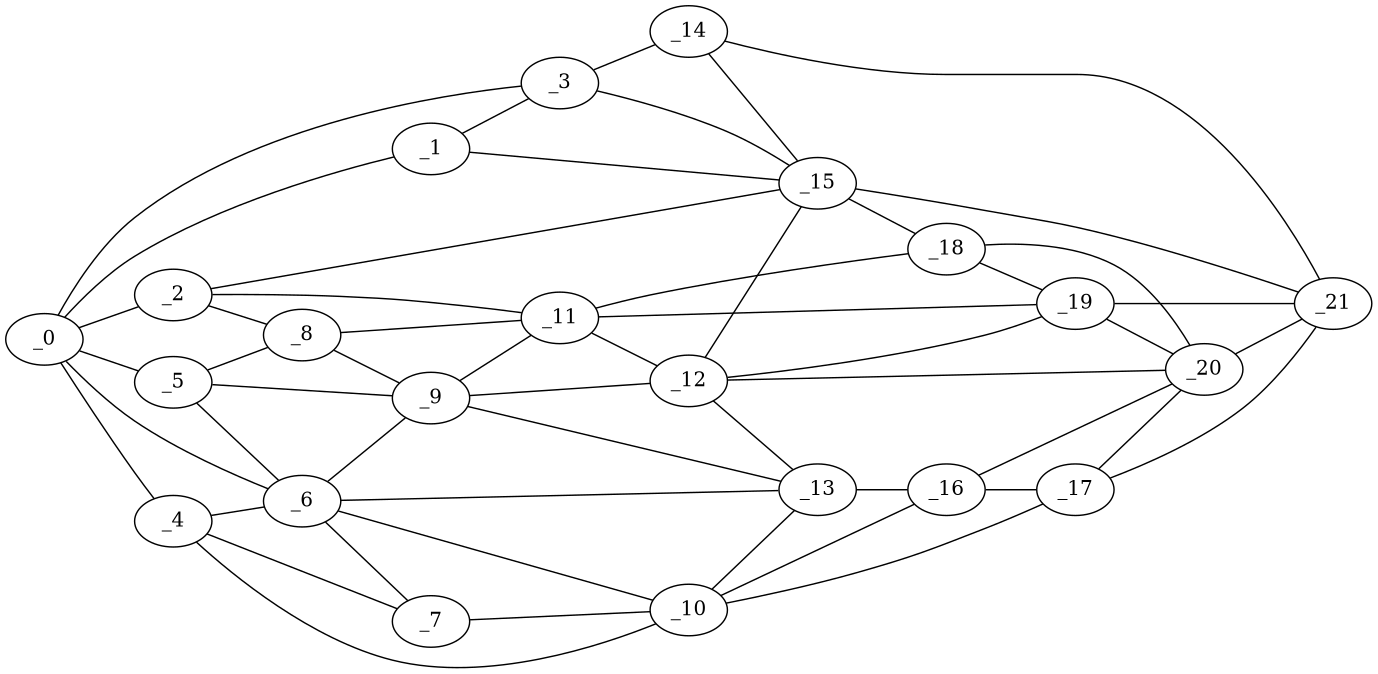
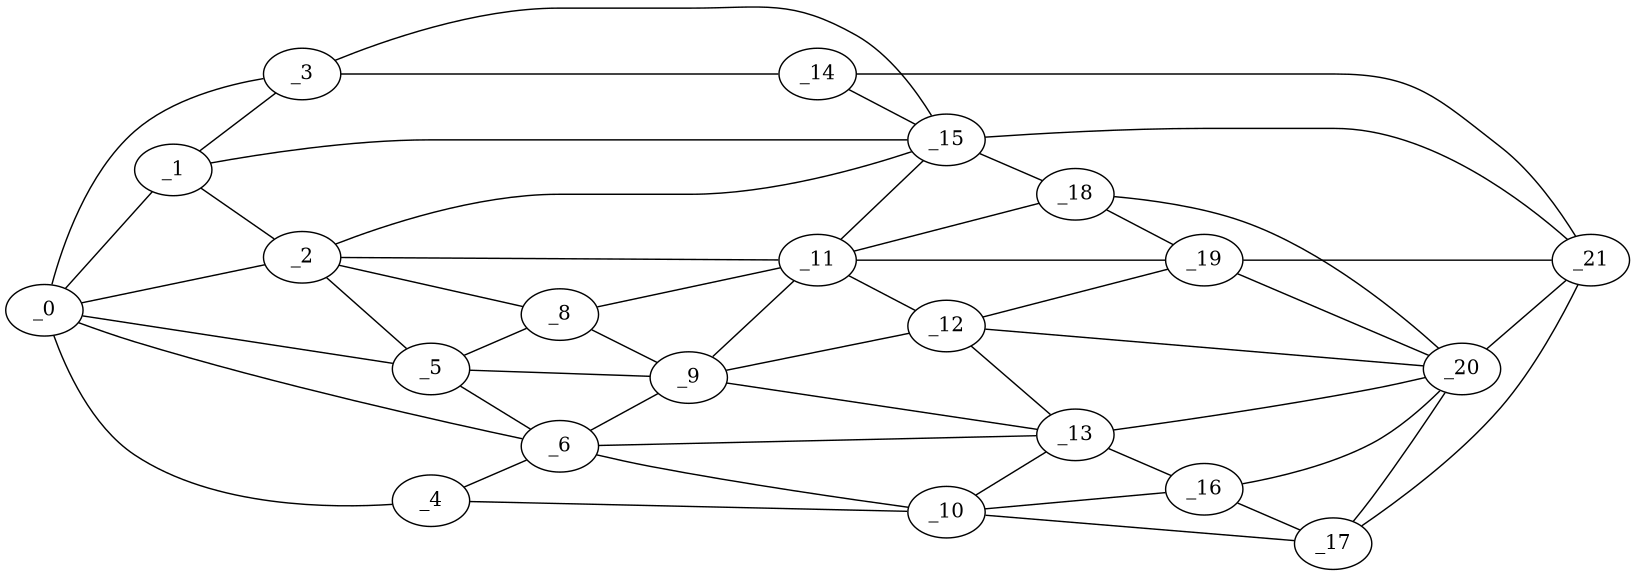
none -> (238, 213)
(751, 286) -> (882, 200)
none -> (367, 313)
none -> (1270, 407)
(431, 621) -> none
